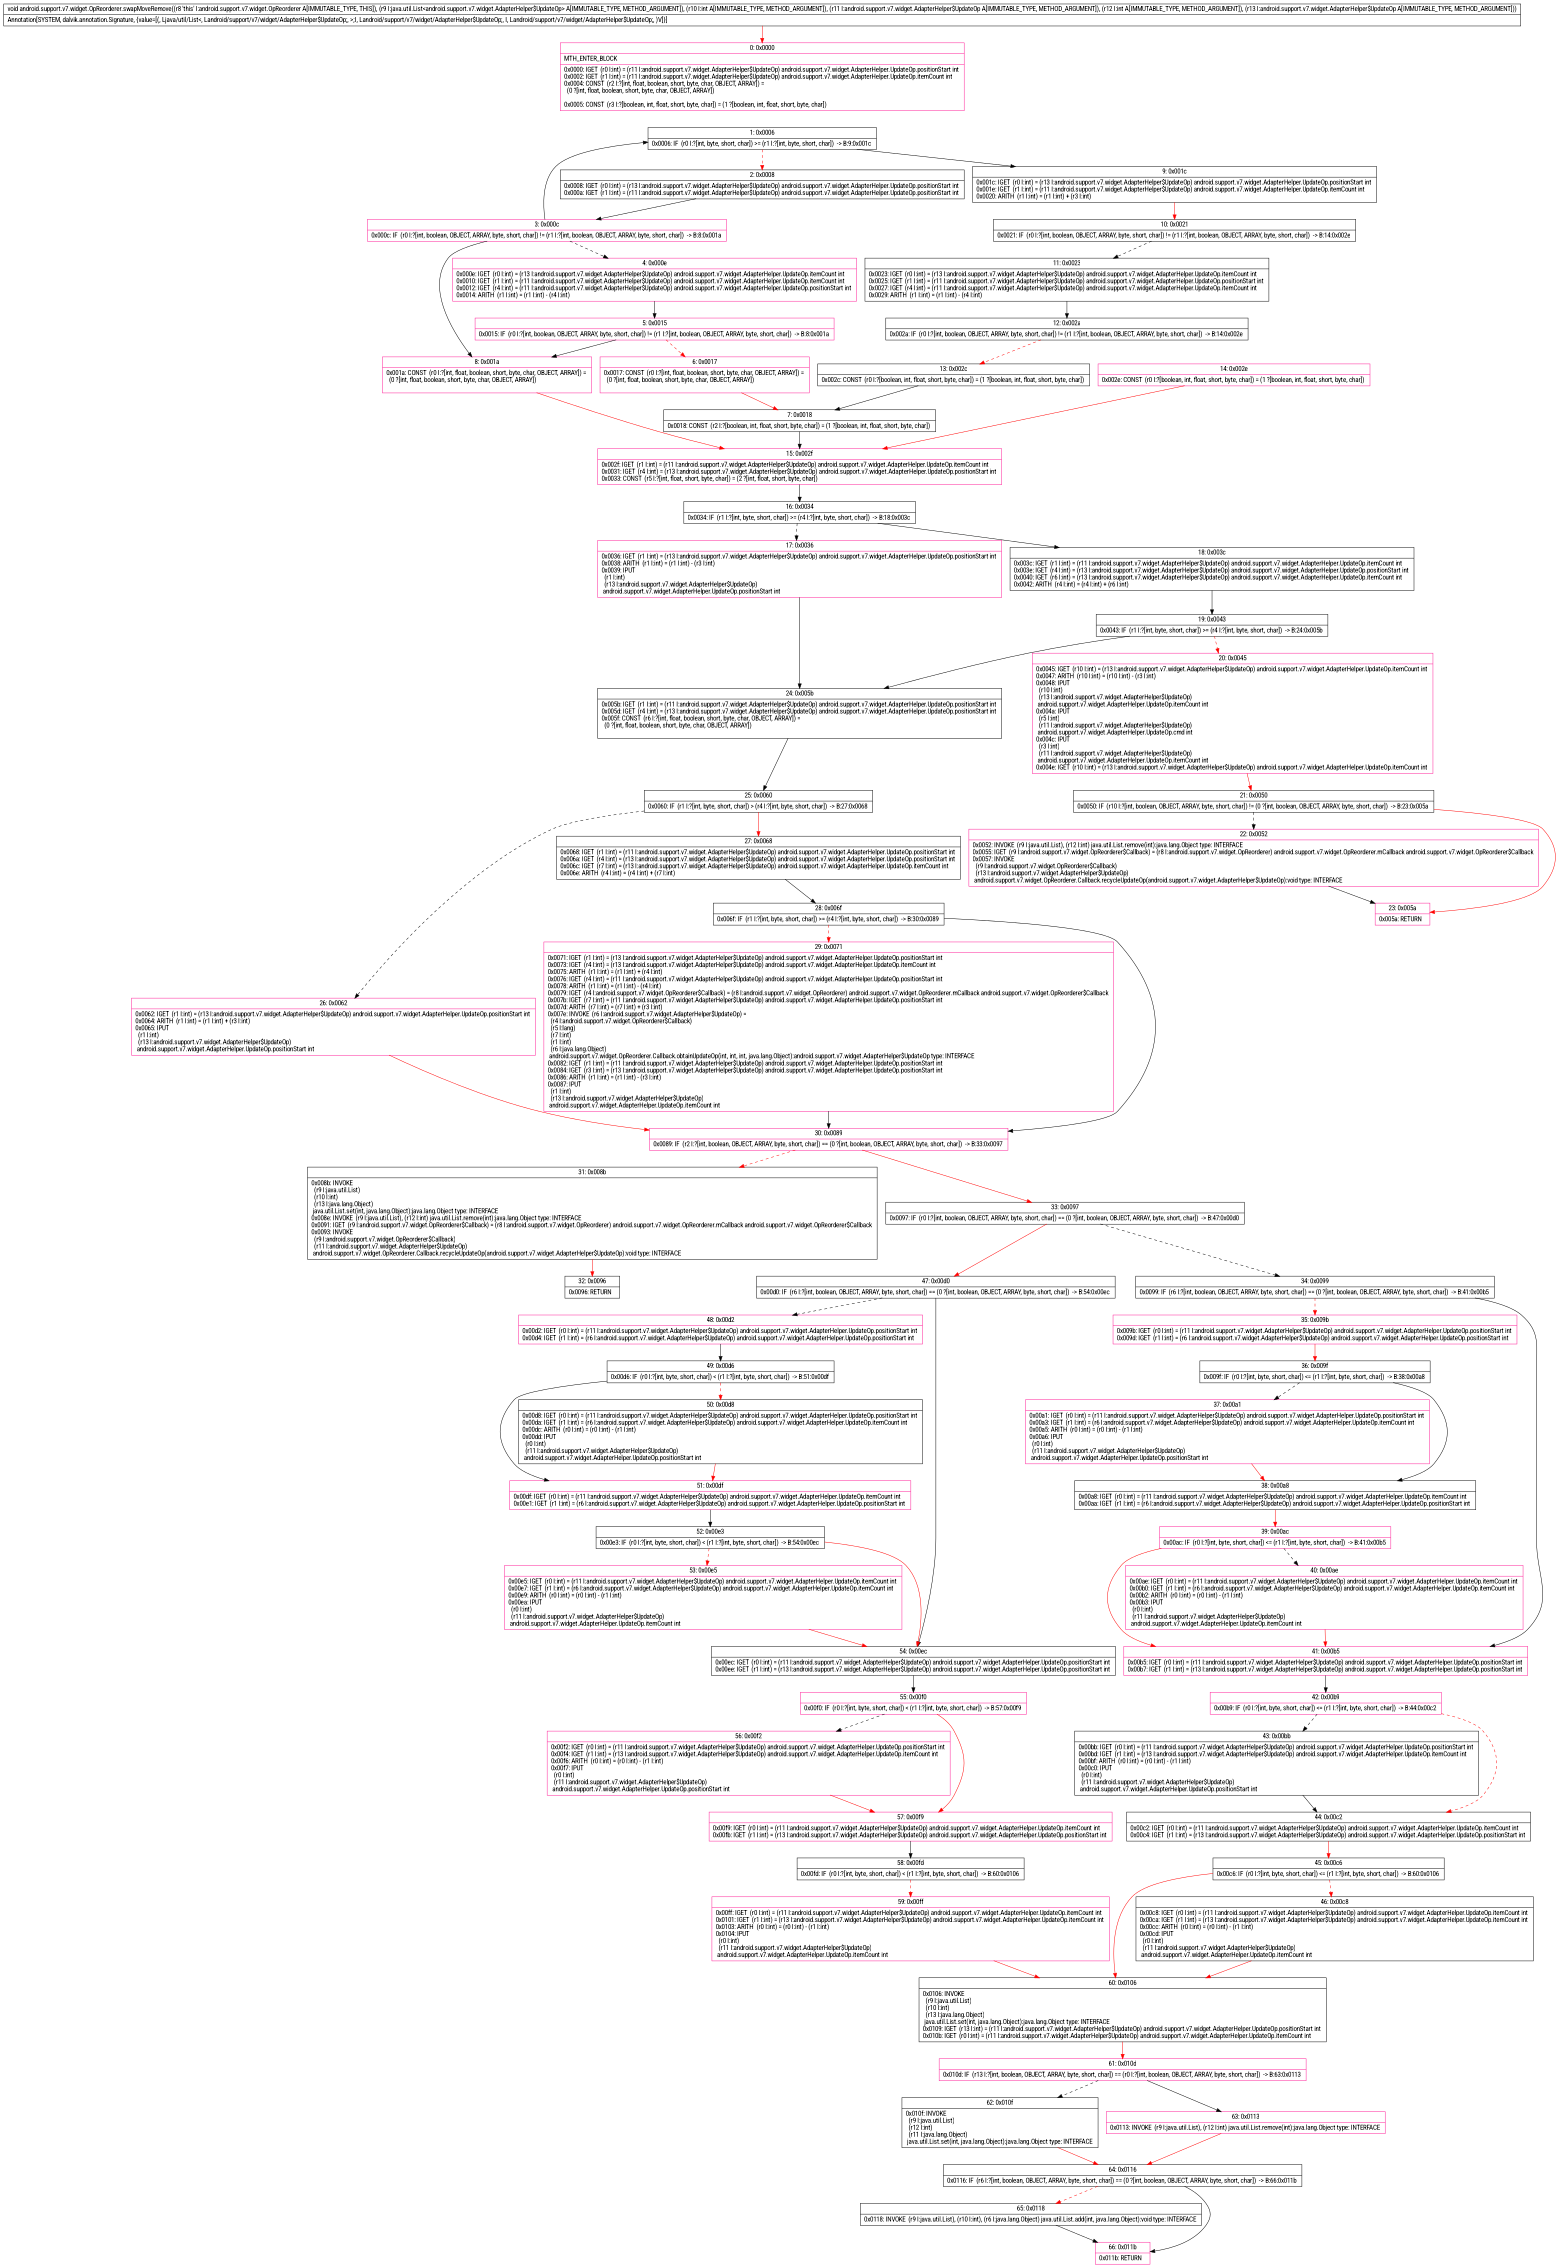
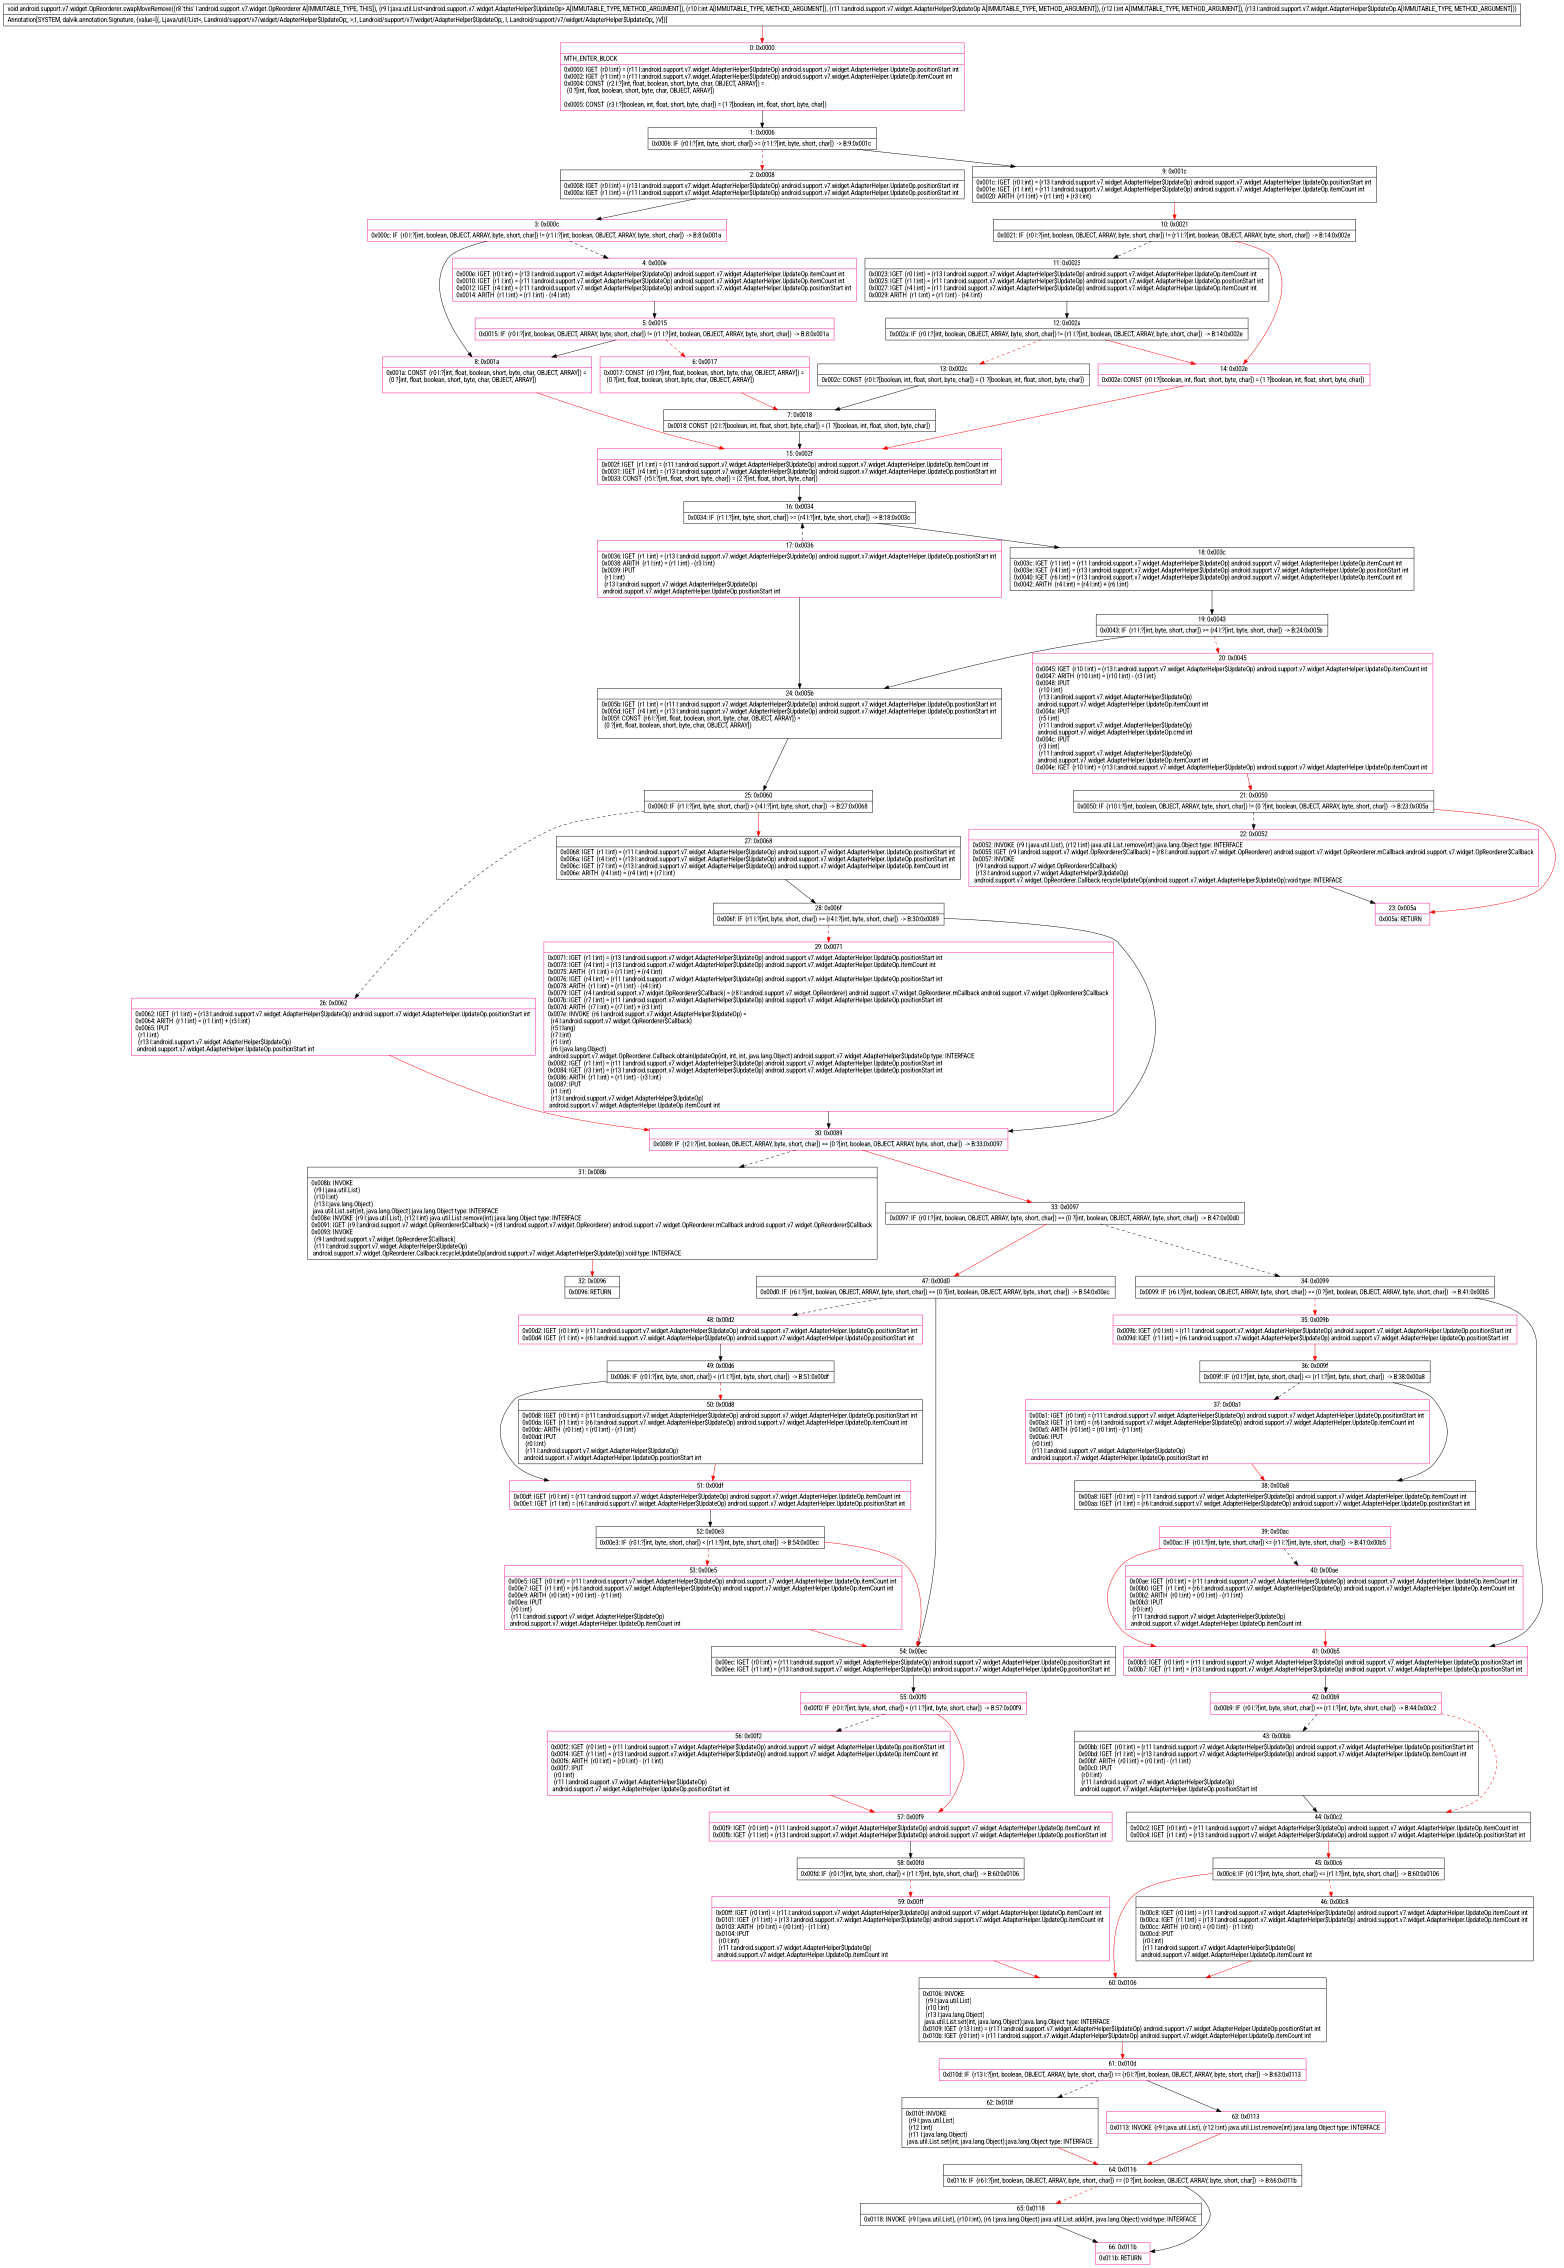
(571, 157) -> (762, 117)
none -> (1281, 291)
none -> (1148, 351)
(797, 530) -> (803, 534)
(770, 1158) -> (770, 1158)
(1275, 1516) -> none
